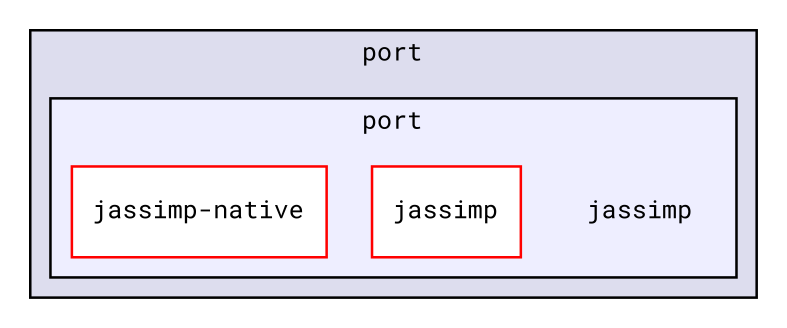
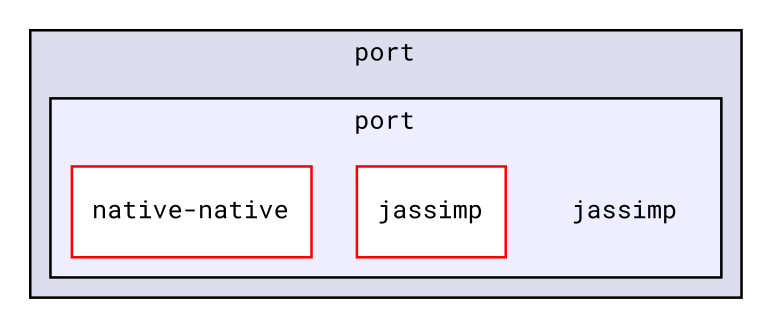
(199, 212) -> (192, 212)
